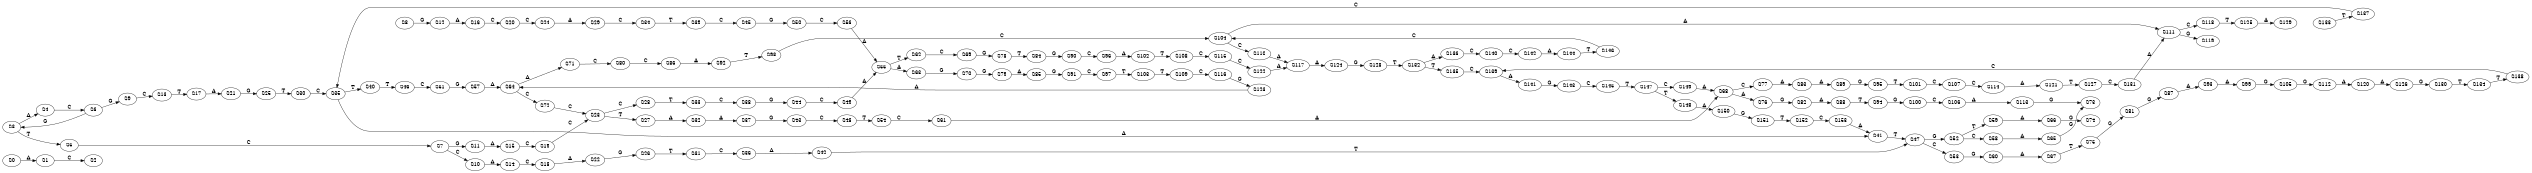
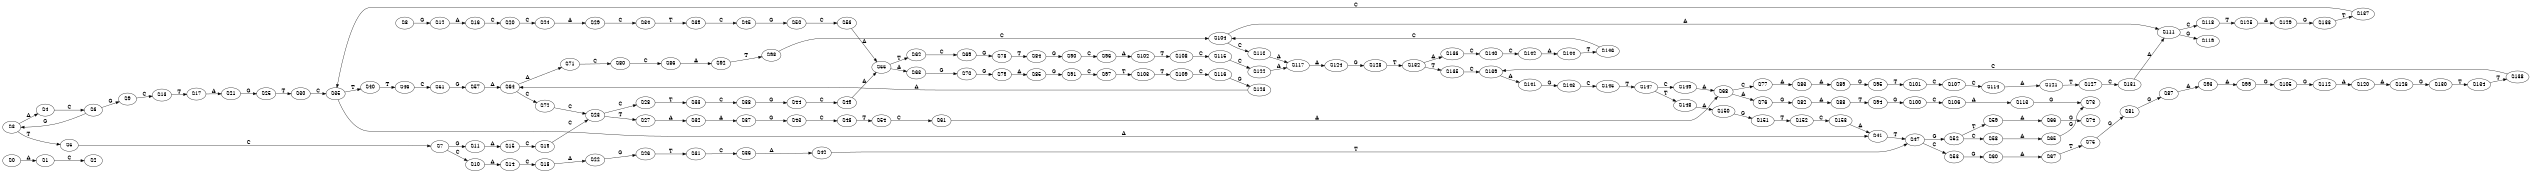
none -> (2303, 23)
